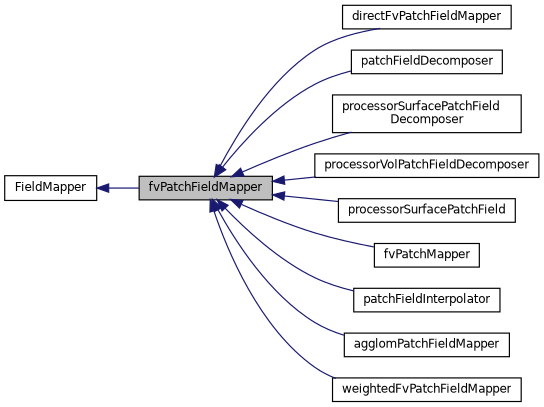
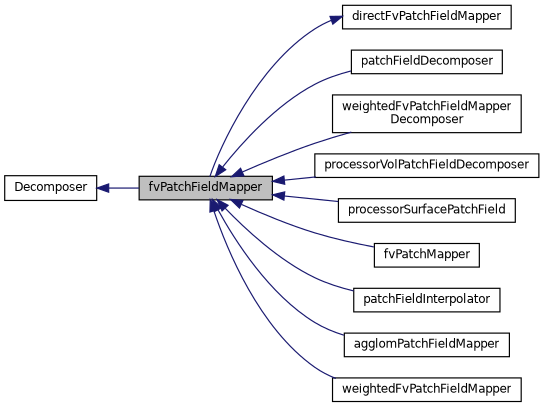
(283, 76) -> (257, 87)
(427, 114) -> (427, 114)
(51, 188) -> (51, 188)
